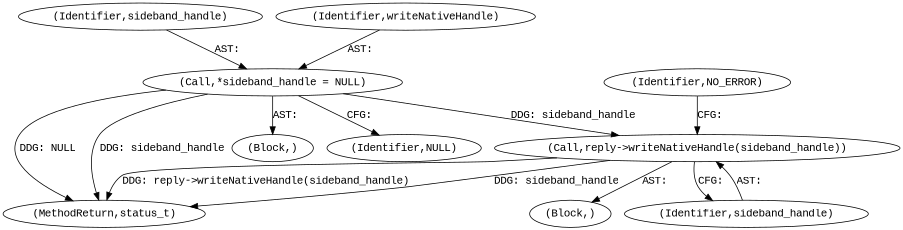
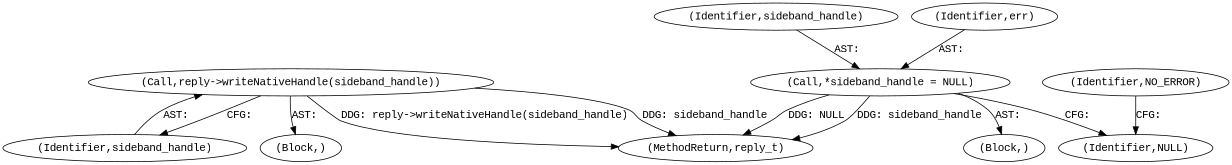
(406, 17) -> (985, 17)
(697, 111) -> (1136, 111)
(477, 114) -> none
(104, 214) -> (716, 148)
